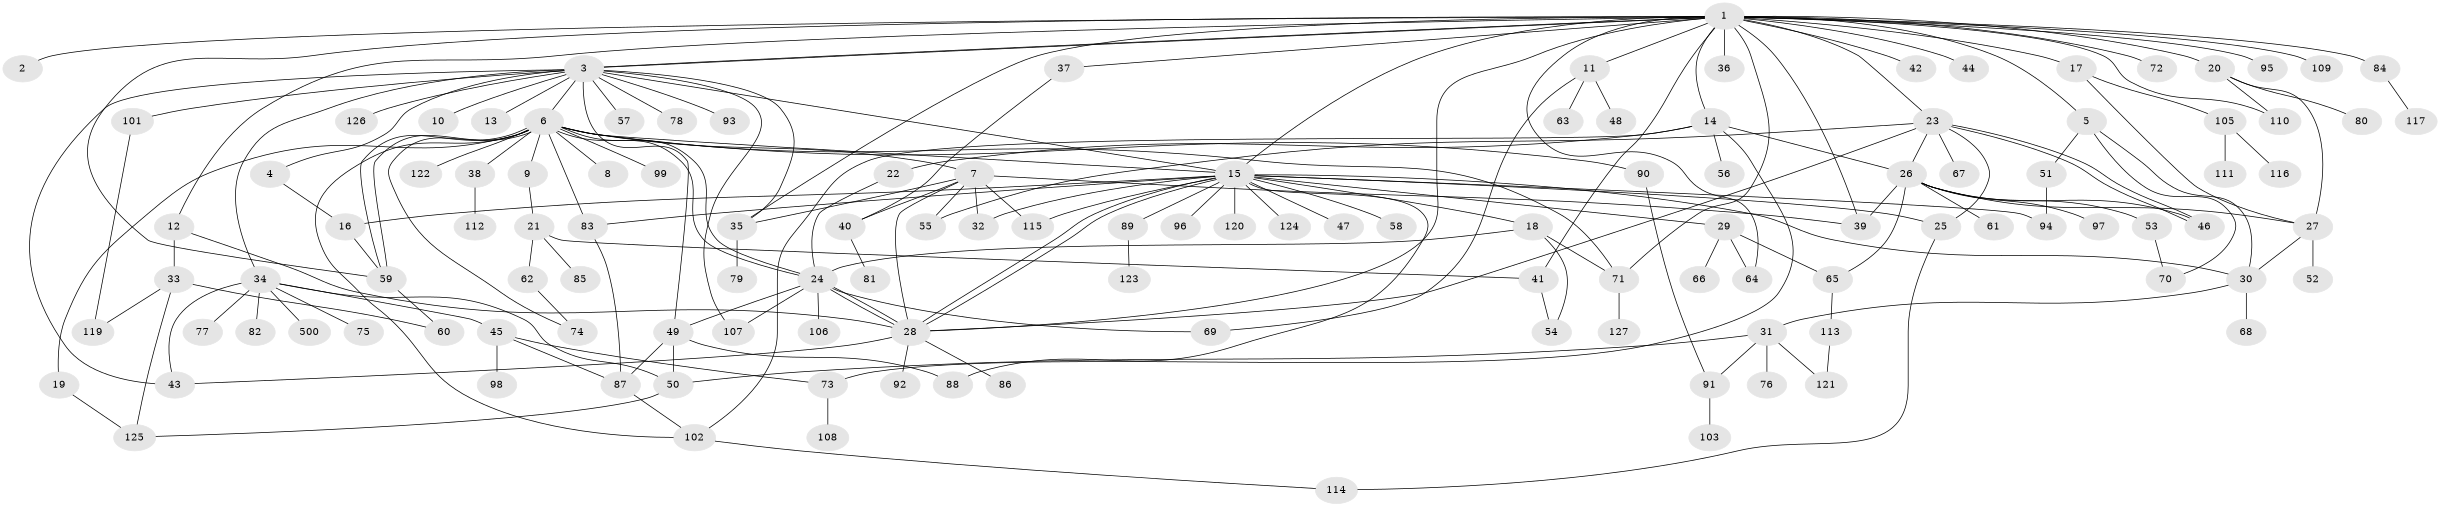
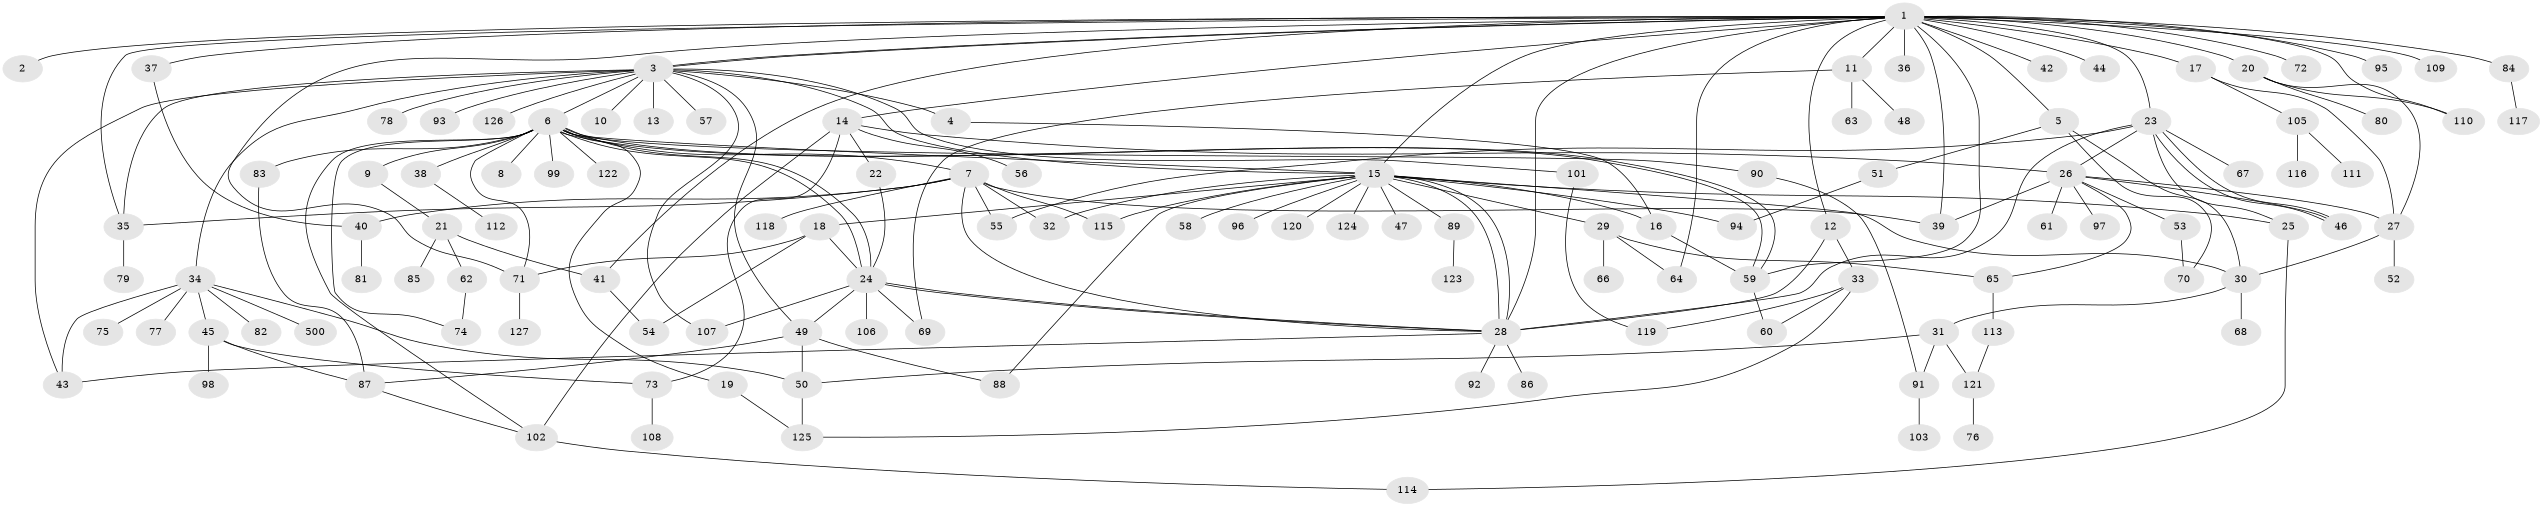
(941, 195) -> none
none -> (766, 227)
(1767, 359) -> (1973, 411)
